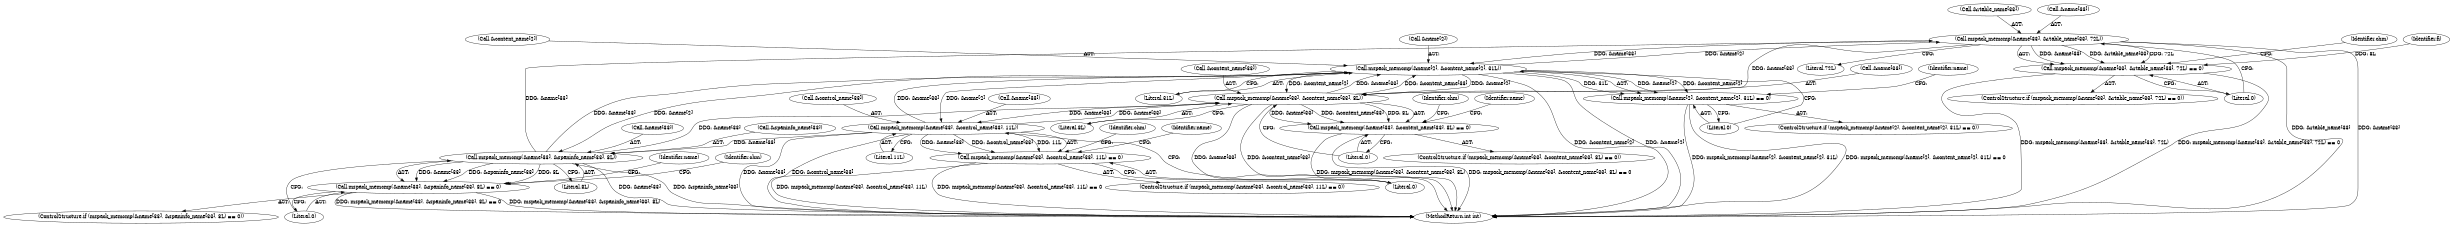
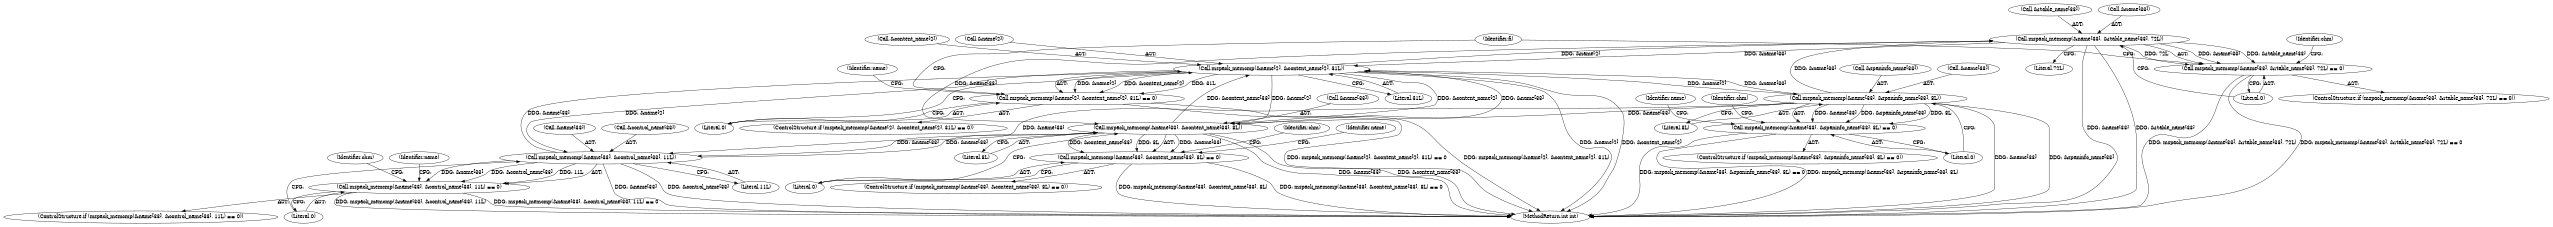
none -> (1144, 46)
(2365, 54) -> (2130, 54)
(1225, 69) -> none
(742, 140) -> (1203, 110)
